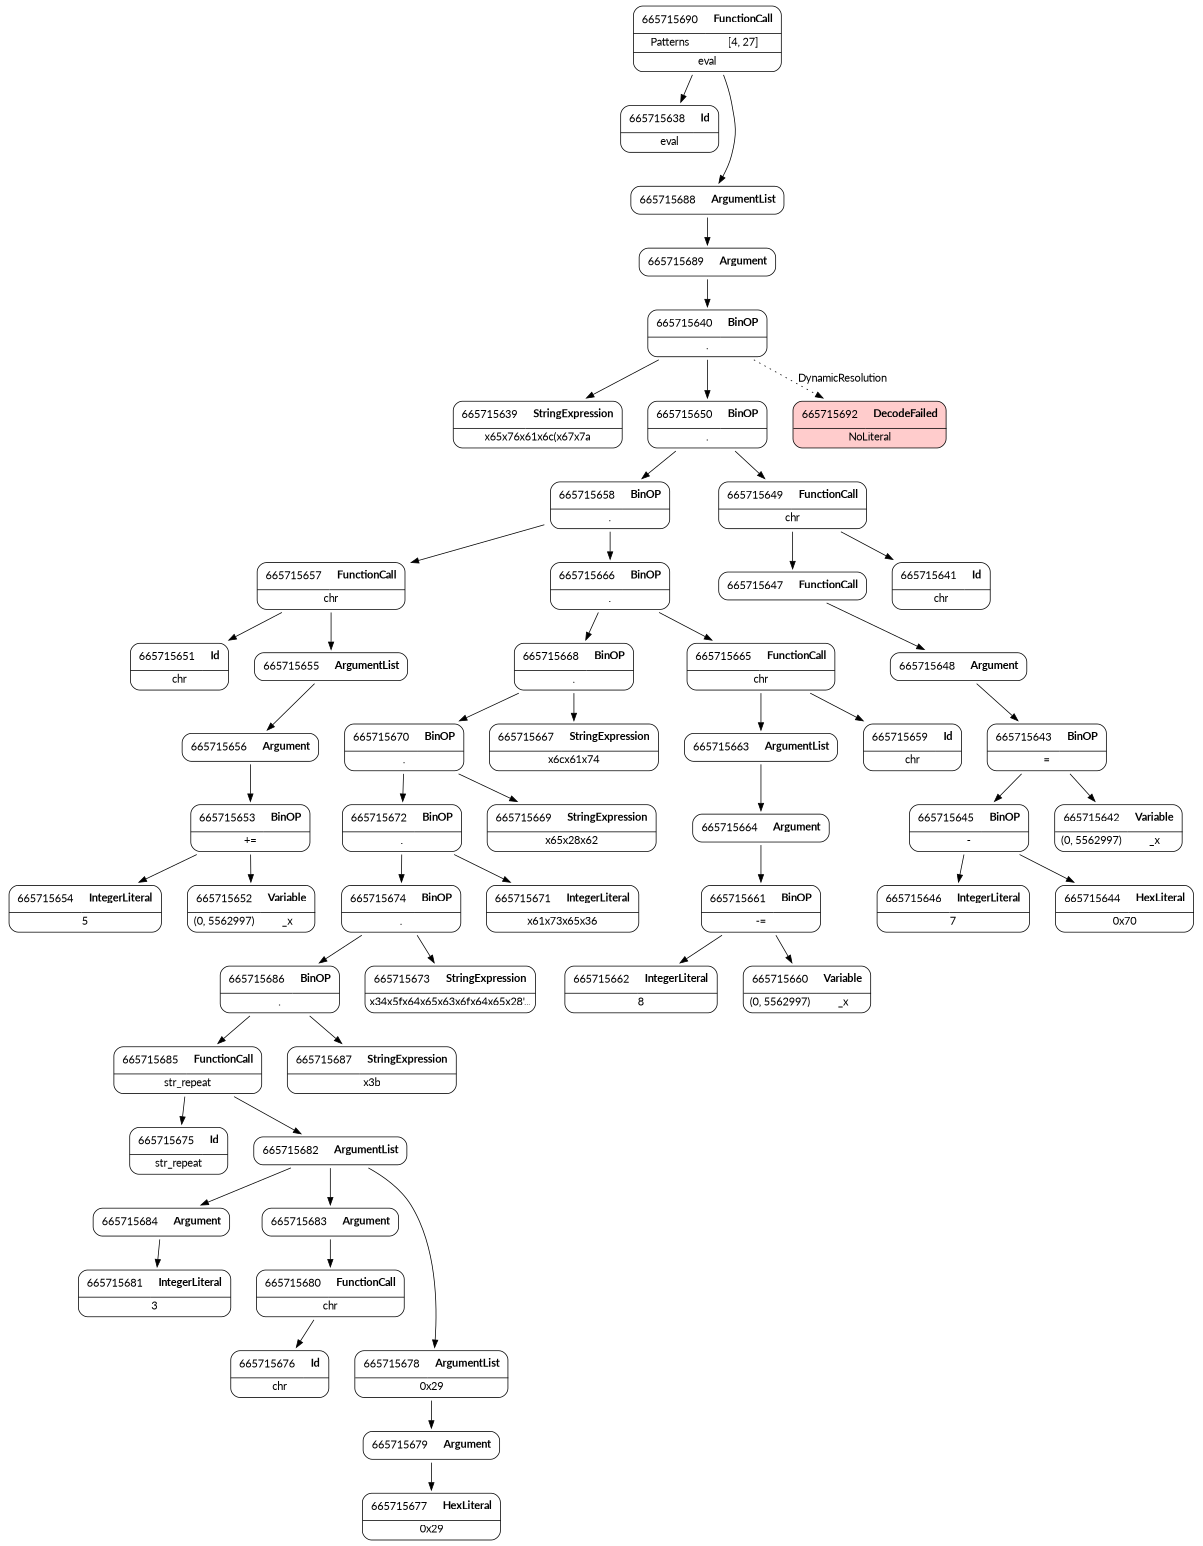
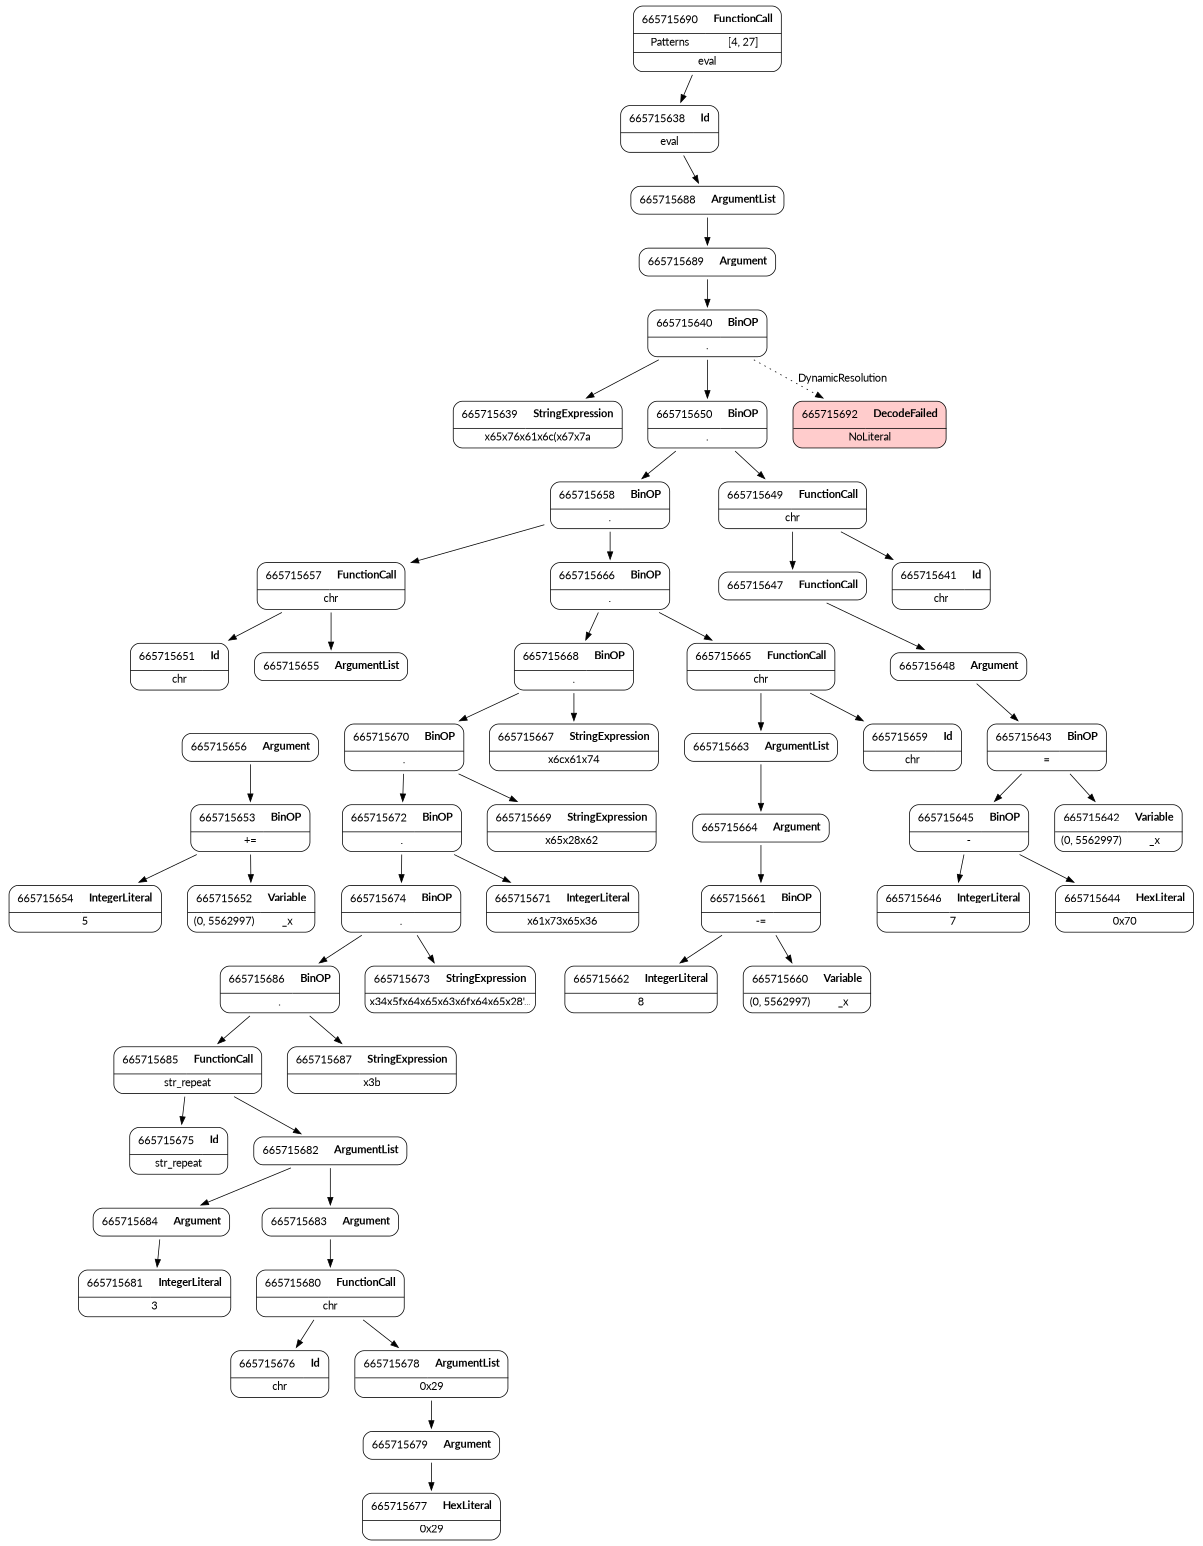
(735, 126) -> (689, 166)
(294, 704) -> none
(427, 1243) -> (378, 1331)
